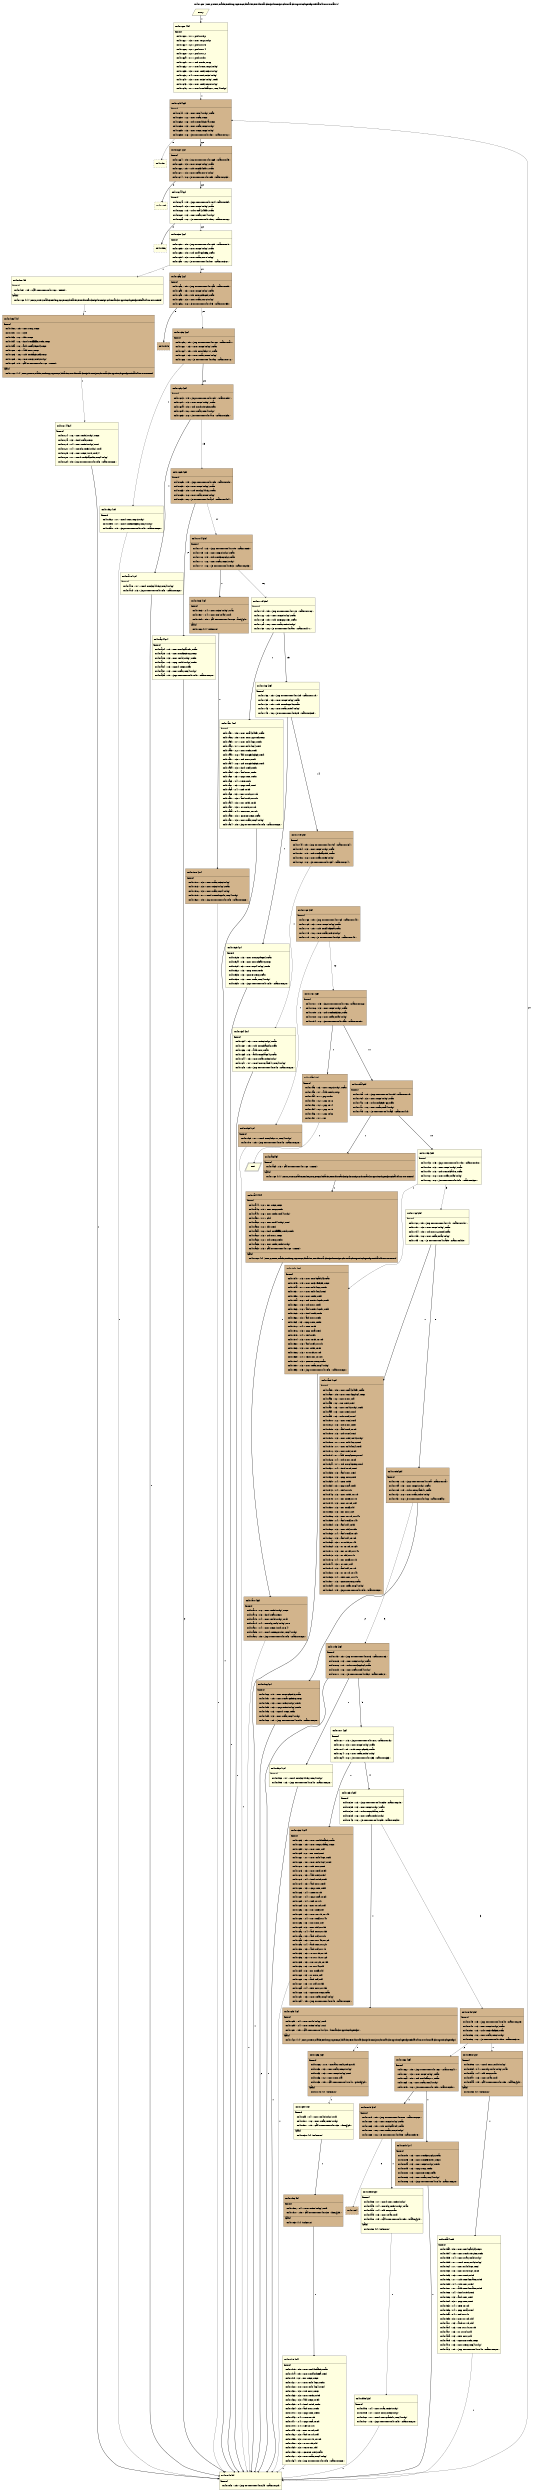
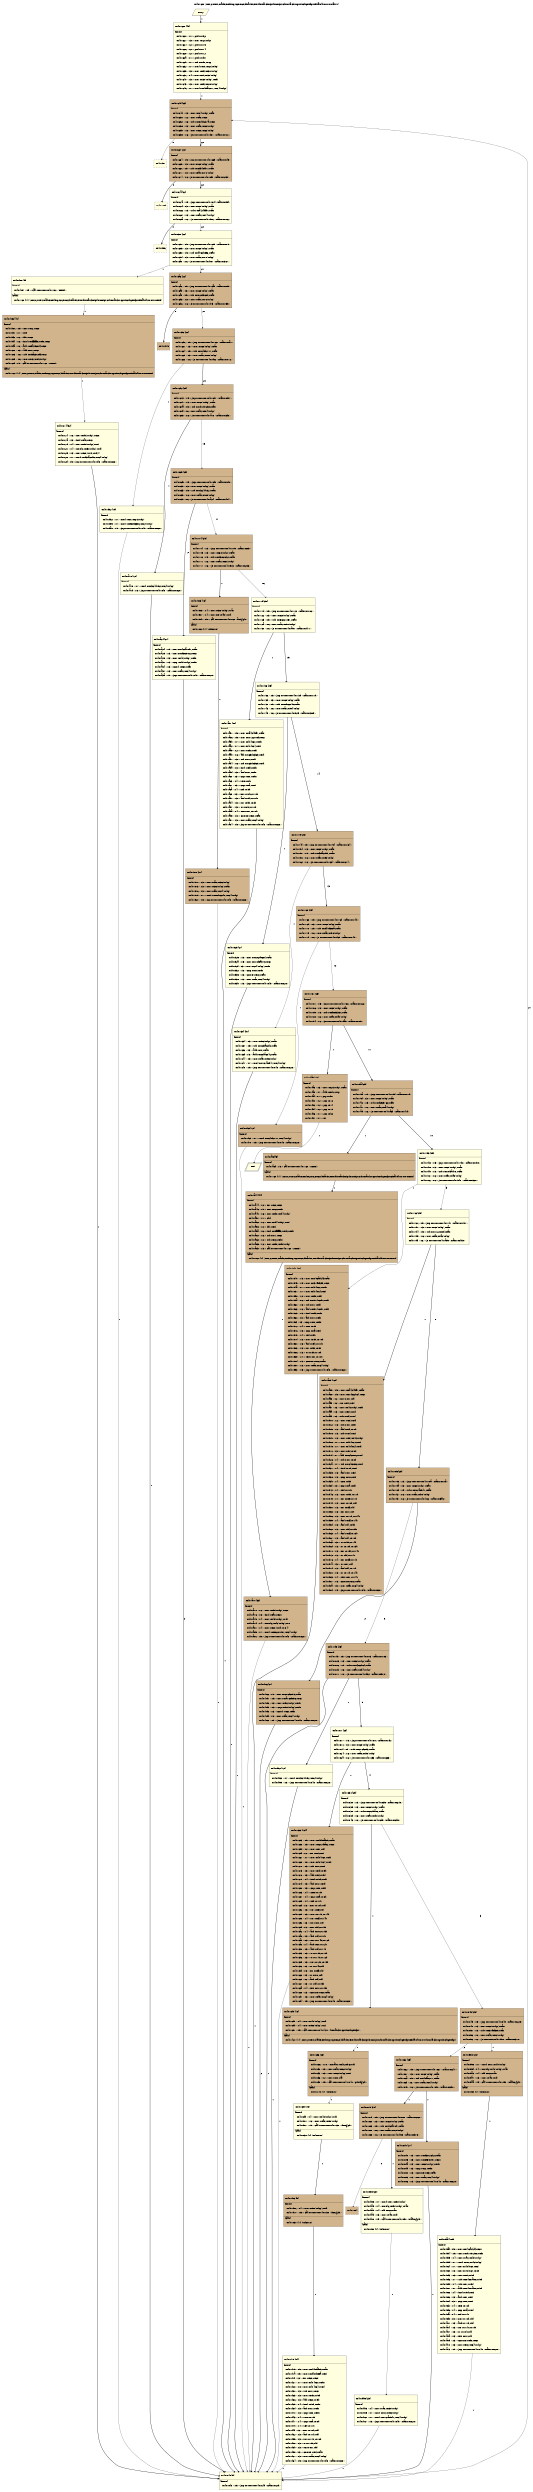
none -> (325, 885)
